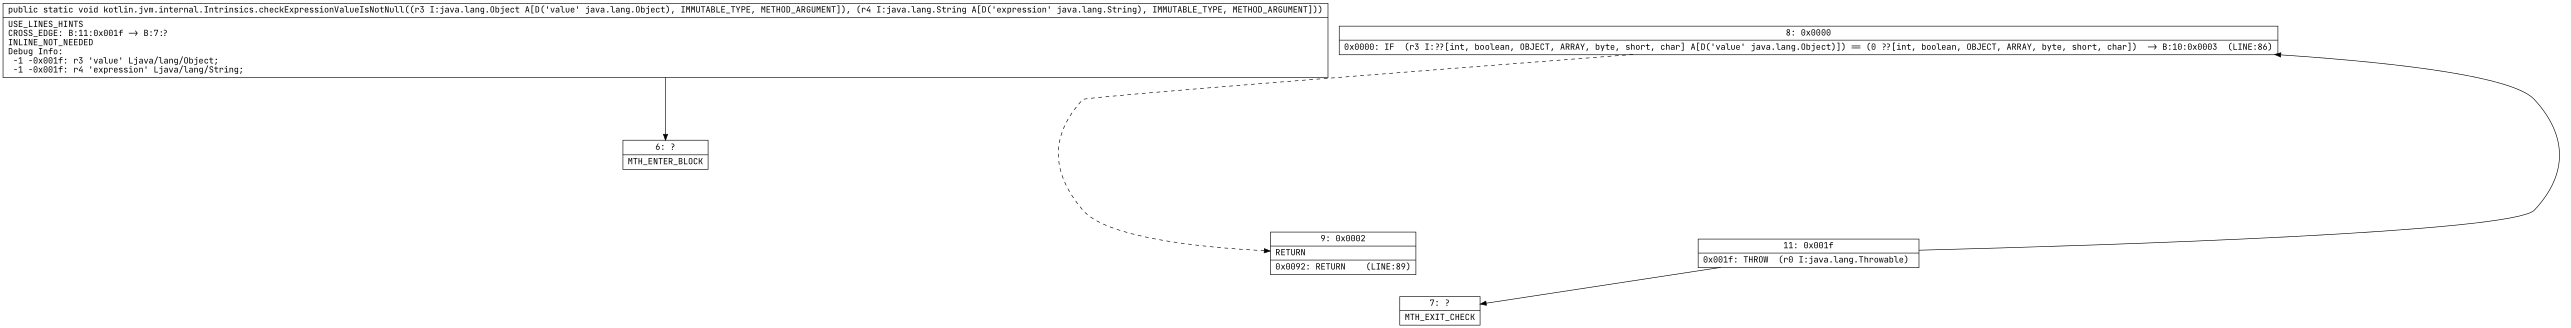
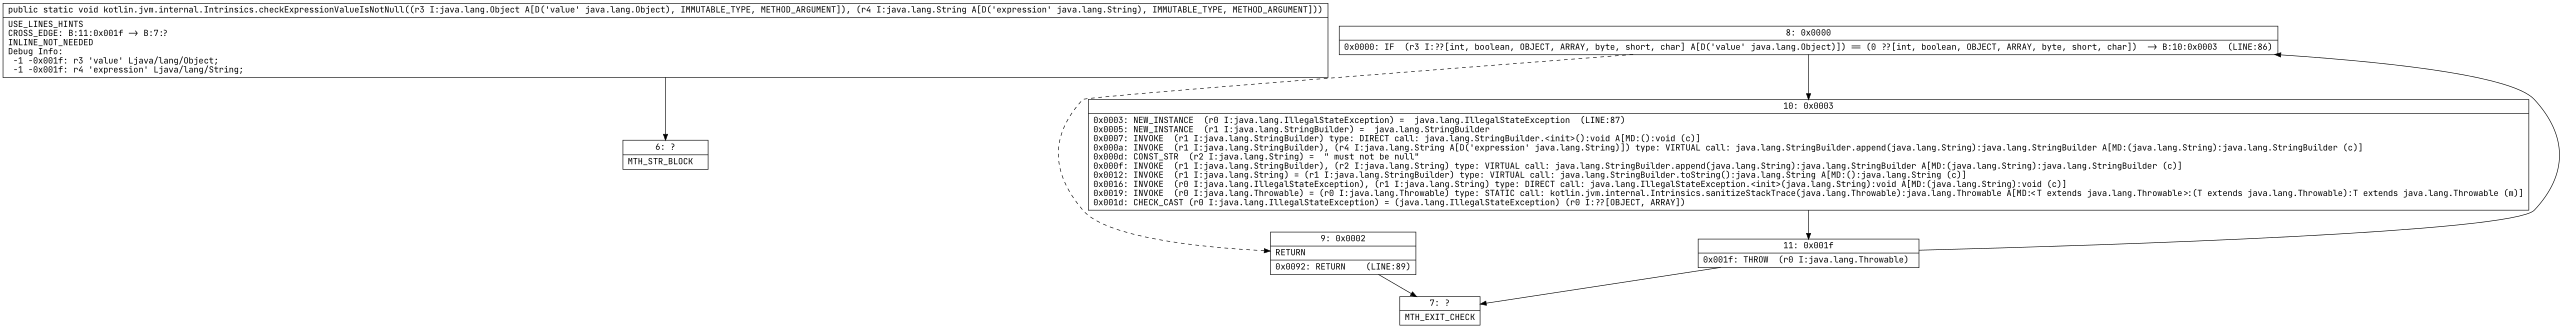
none -> (1809, 155)
(666, 162) -> (661, 162)
none -> (1395, 284)
